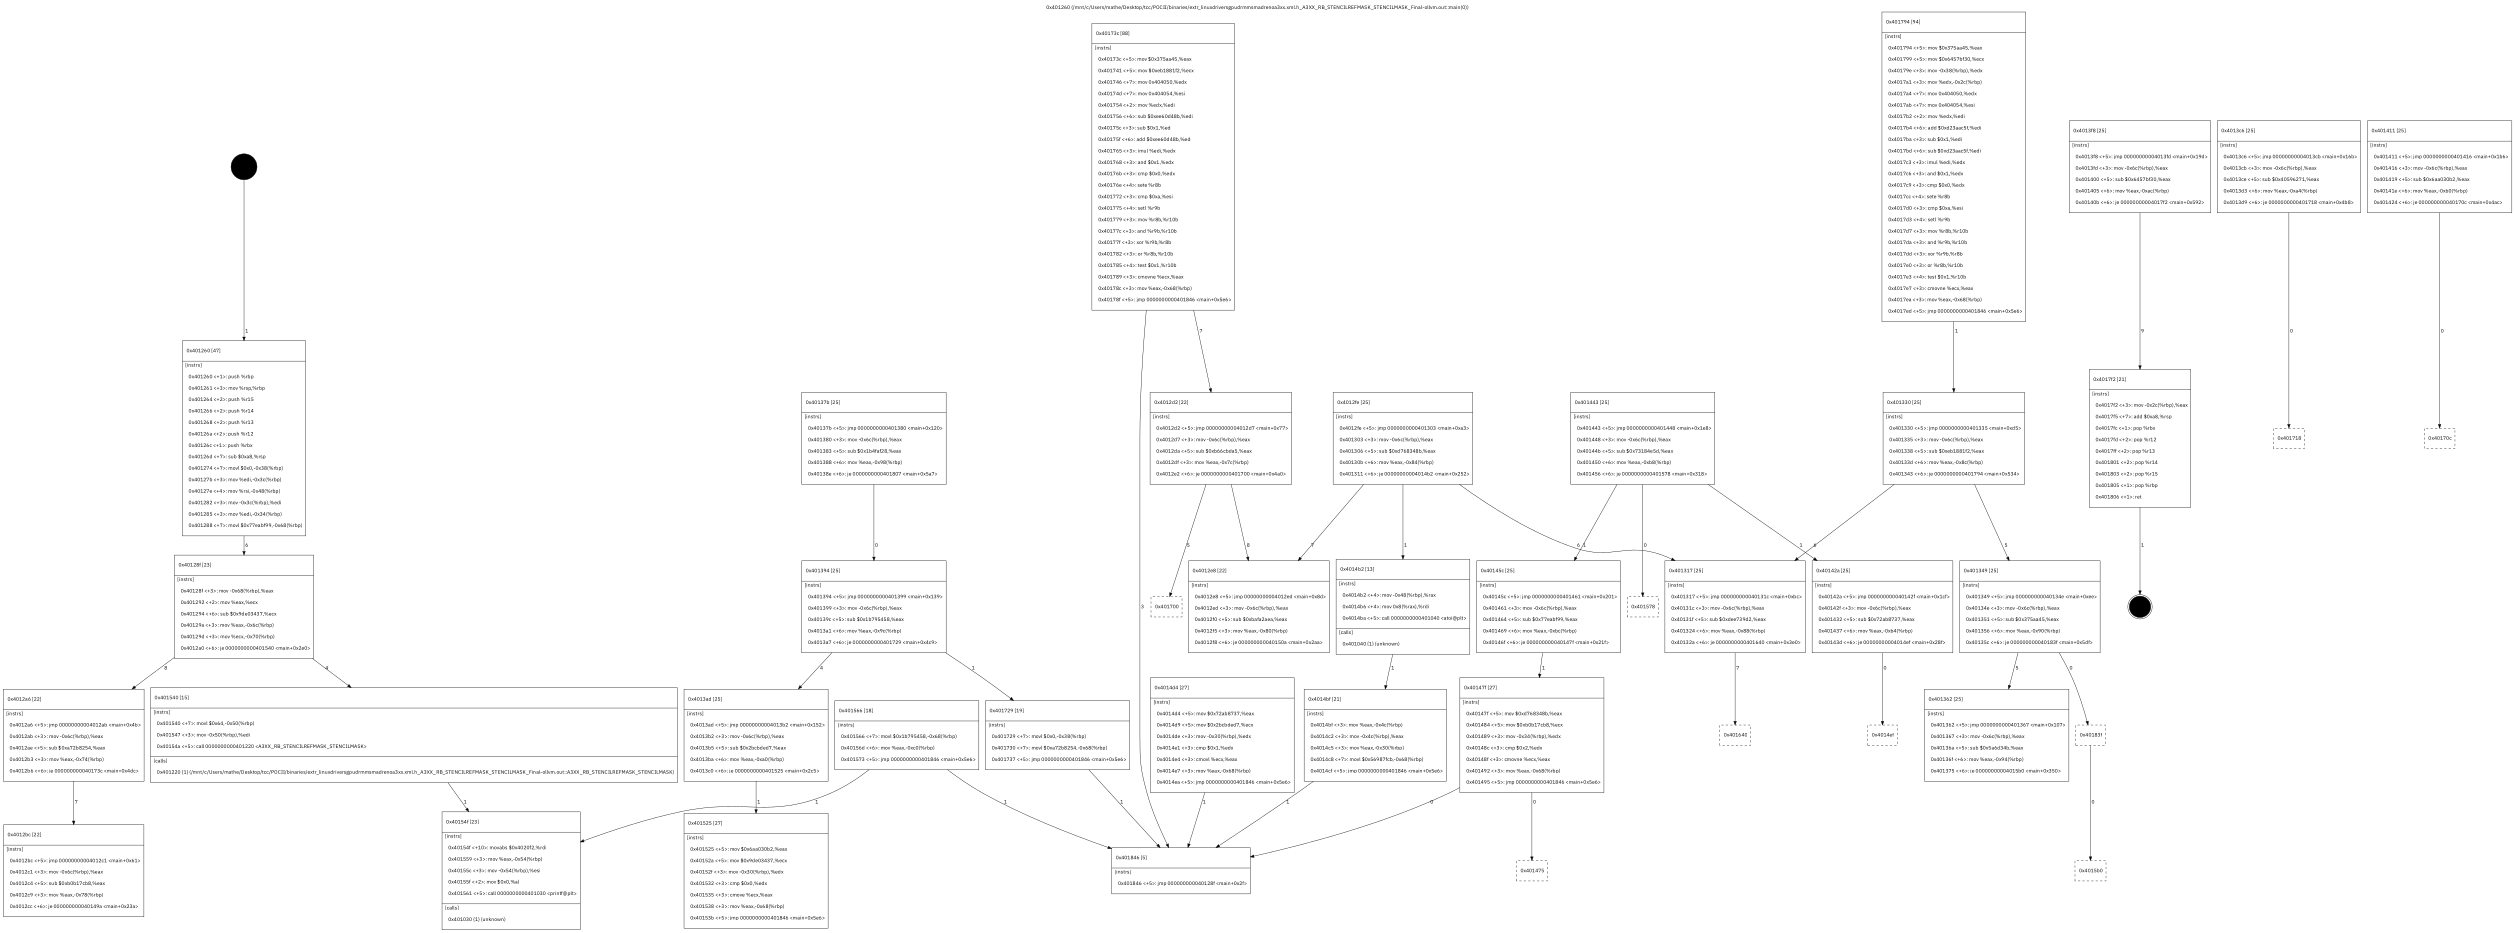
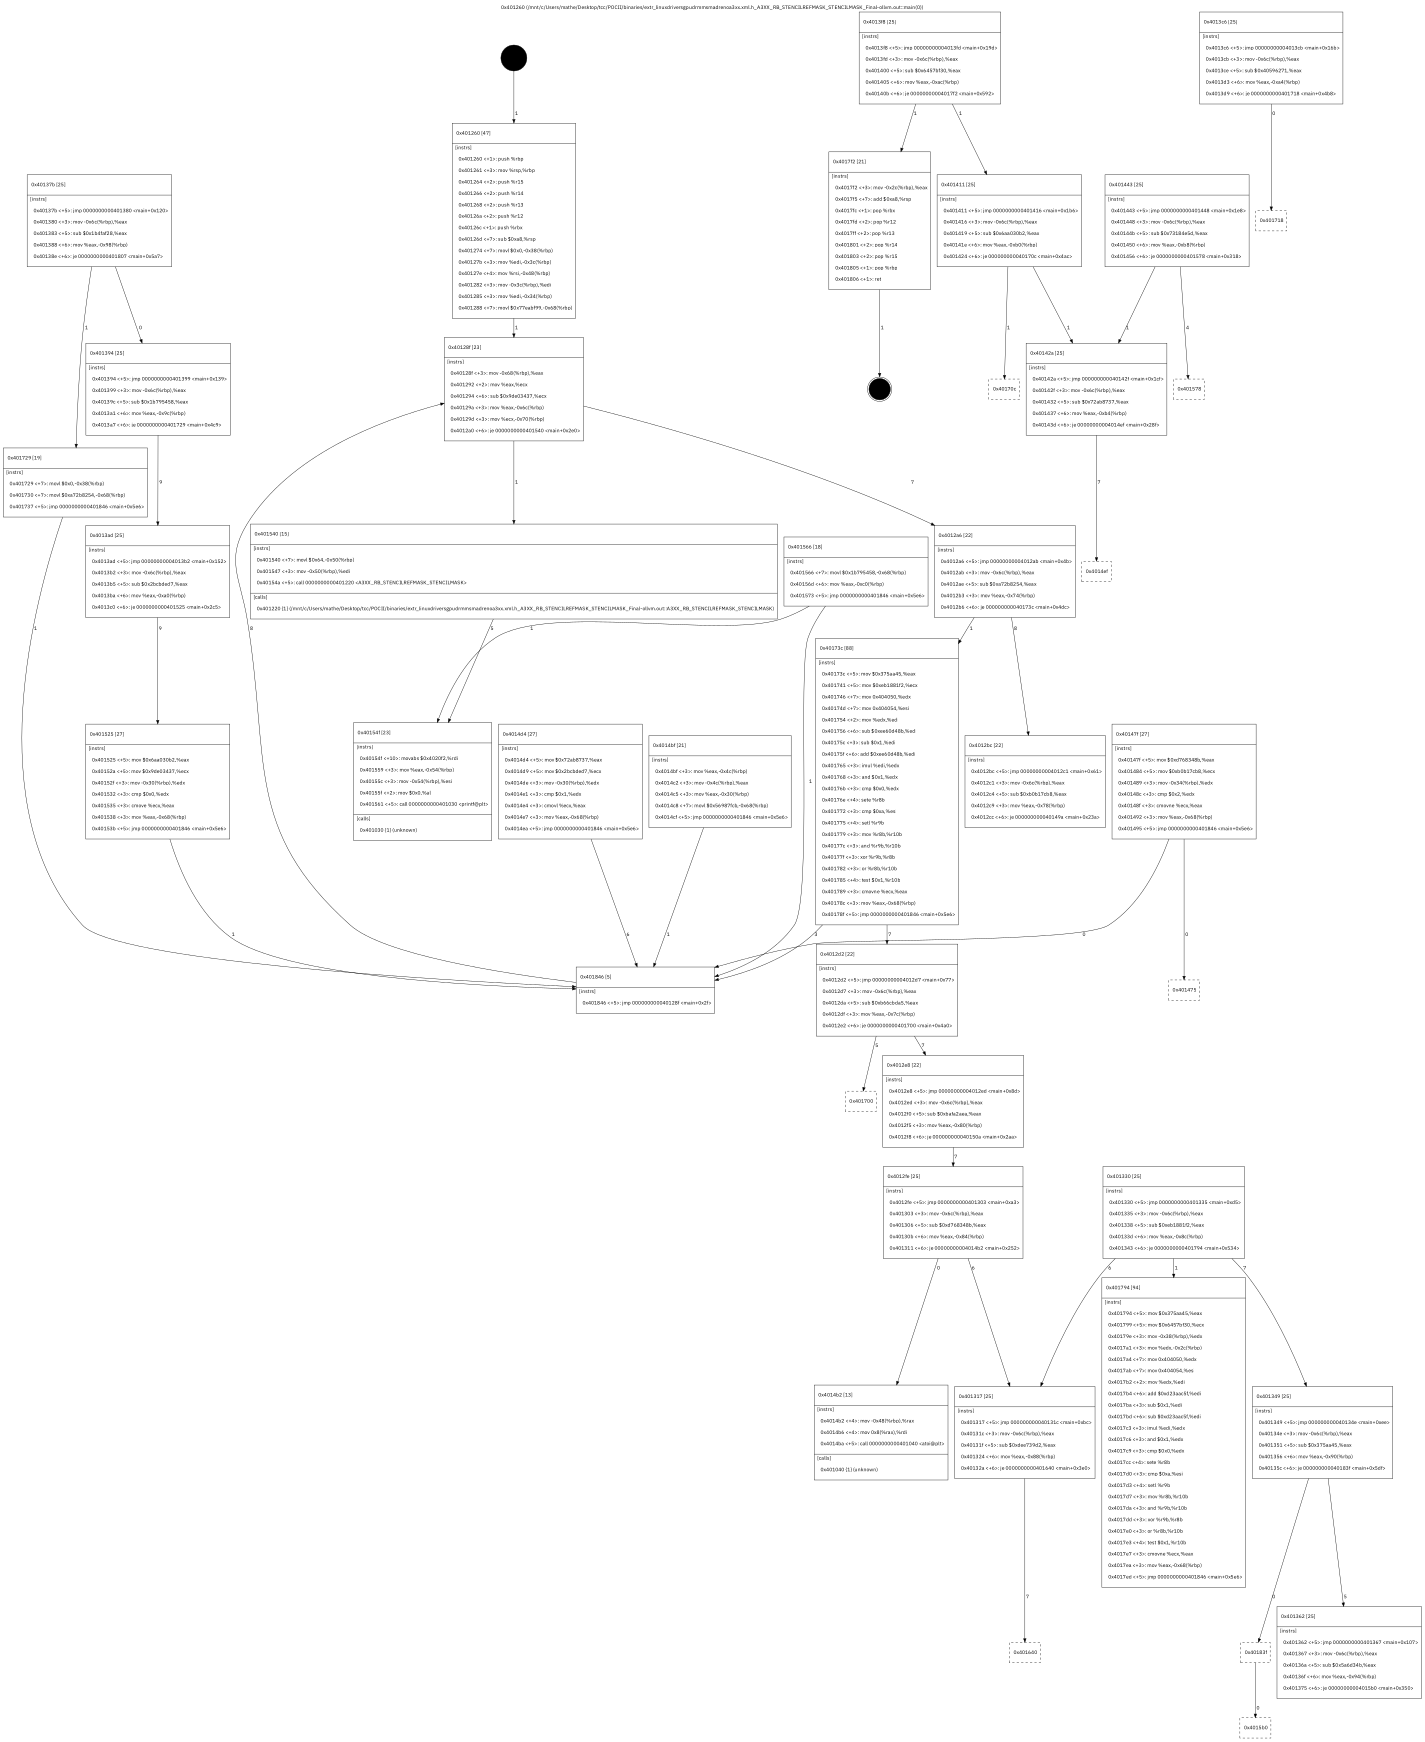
none -> (969, 138)
none -> (1052, 303)
(2142, 331) -> (915, 114)
(2442, 331) -> (1008, 328)
(1954, 355) -> (1174, 1266)
(1332, 521) -> (953, 1155)
(246, 545) -> (516, 328)
(1248, 545) -> (923, 1046)
(1405, 545) -> (938, 1268)
(1645, 545) -> (1187, 328)
(2006, 545) -> (1244, 1268)
(1549, 607) -> none
none -> (967, 629)
(165, 668) -> (912, 482)
(326, 668) -> (516, 482)
(821, 668) -> (160, 482)
(1885, 668) -> (1099, 482)
(1389, 670) -> none
(979, 675) -> (81, 355)
none -> (260, 737)
(76, 802) -> (1015, 629)
(465, 802) -> (492, 629)
(758, 802) -> (160, 629)
(1204, 802) -> (628, 935)
none -> (317, 966)
